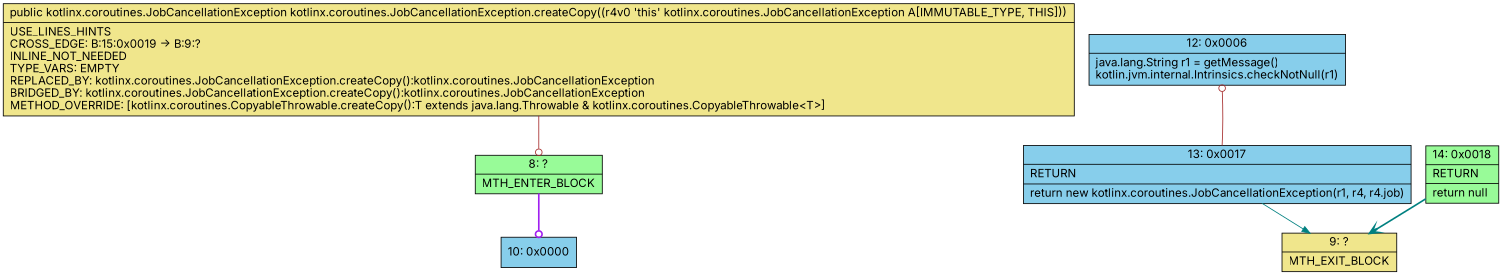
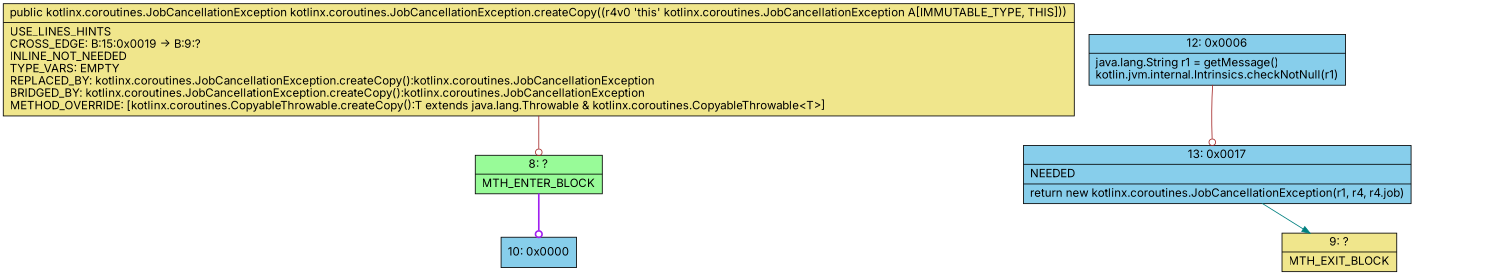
(1223, 119) -> (1212, 112)
(1053, 174) -> (1053, 174)
(1462, 175) -> none
